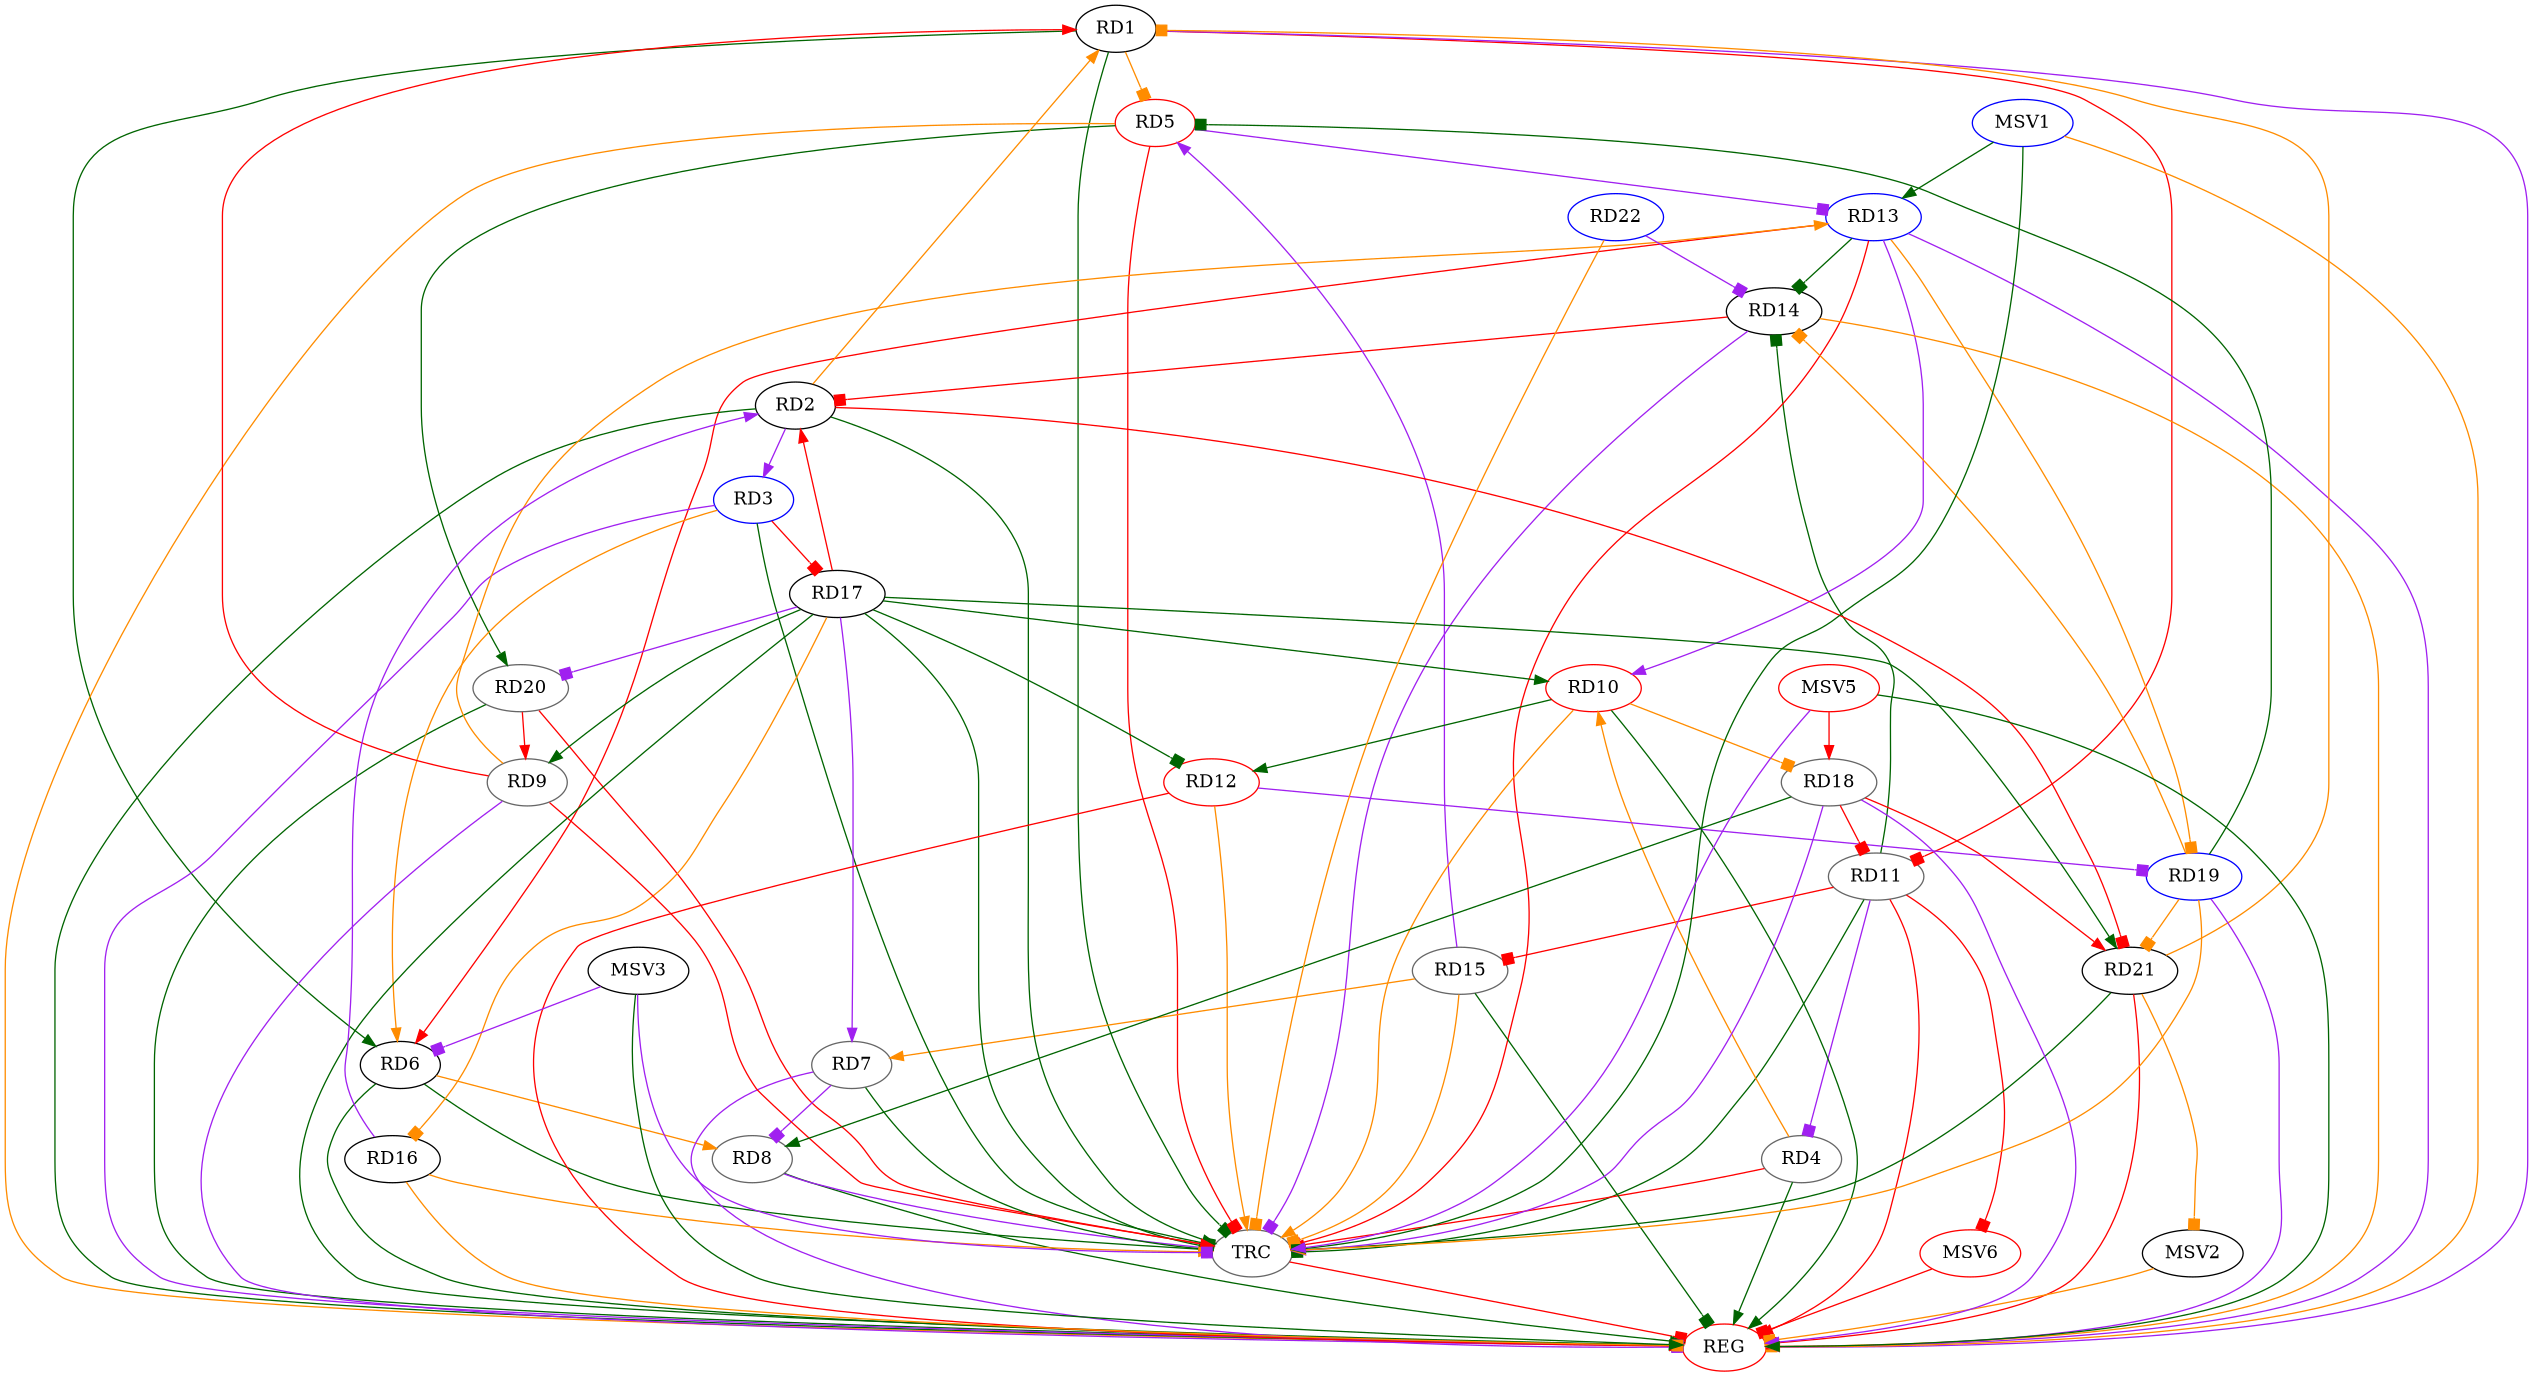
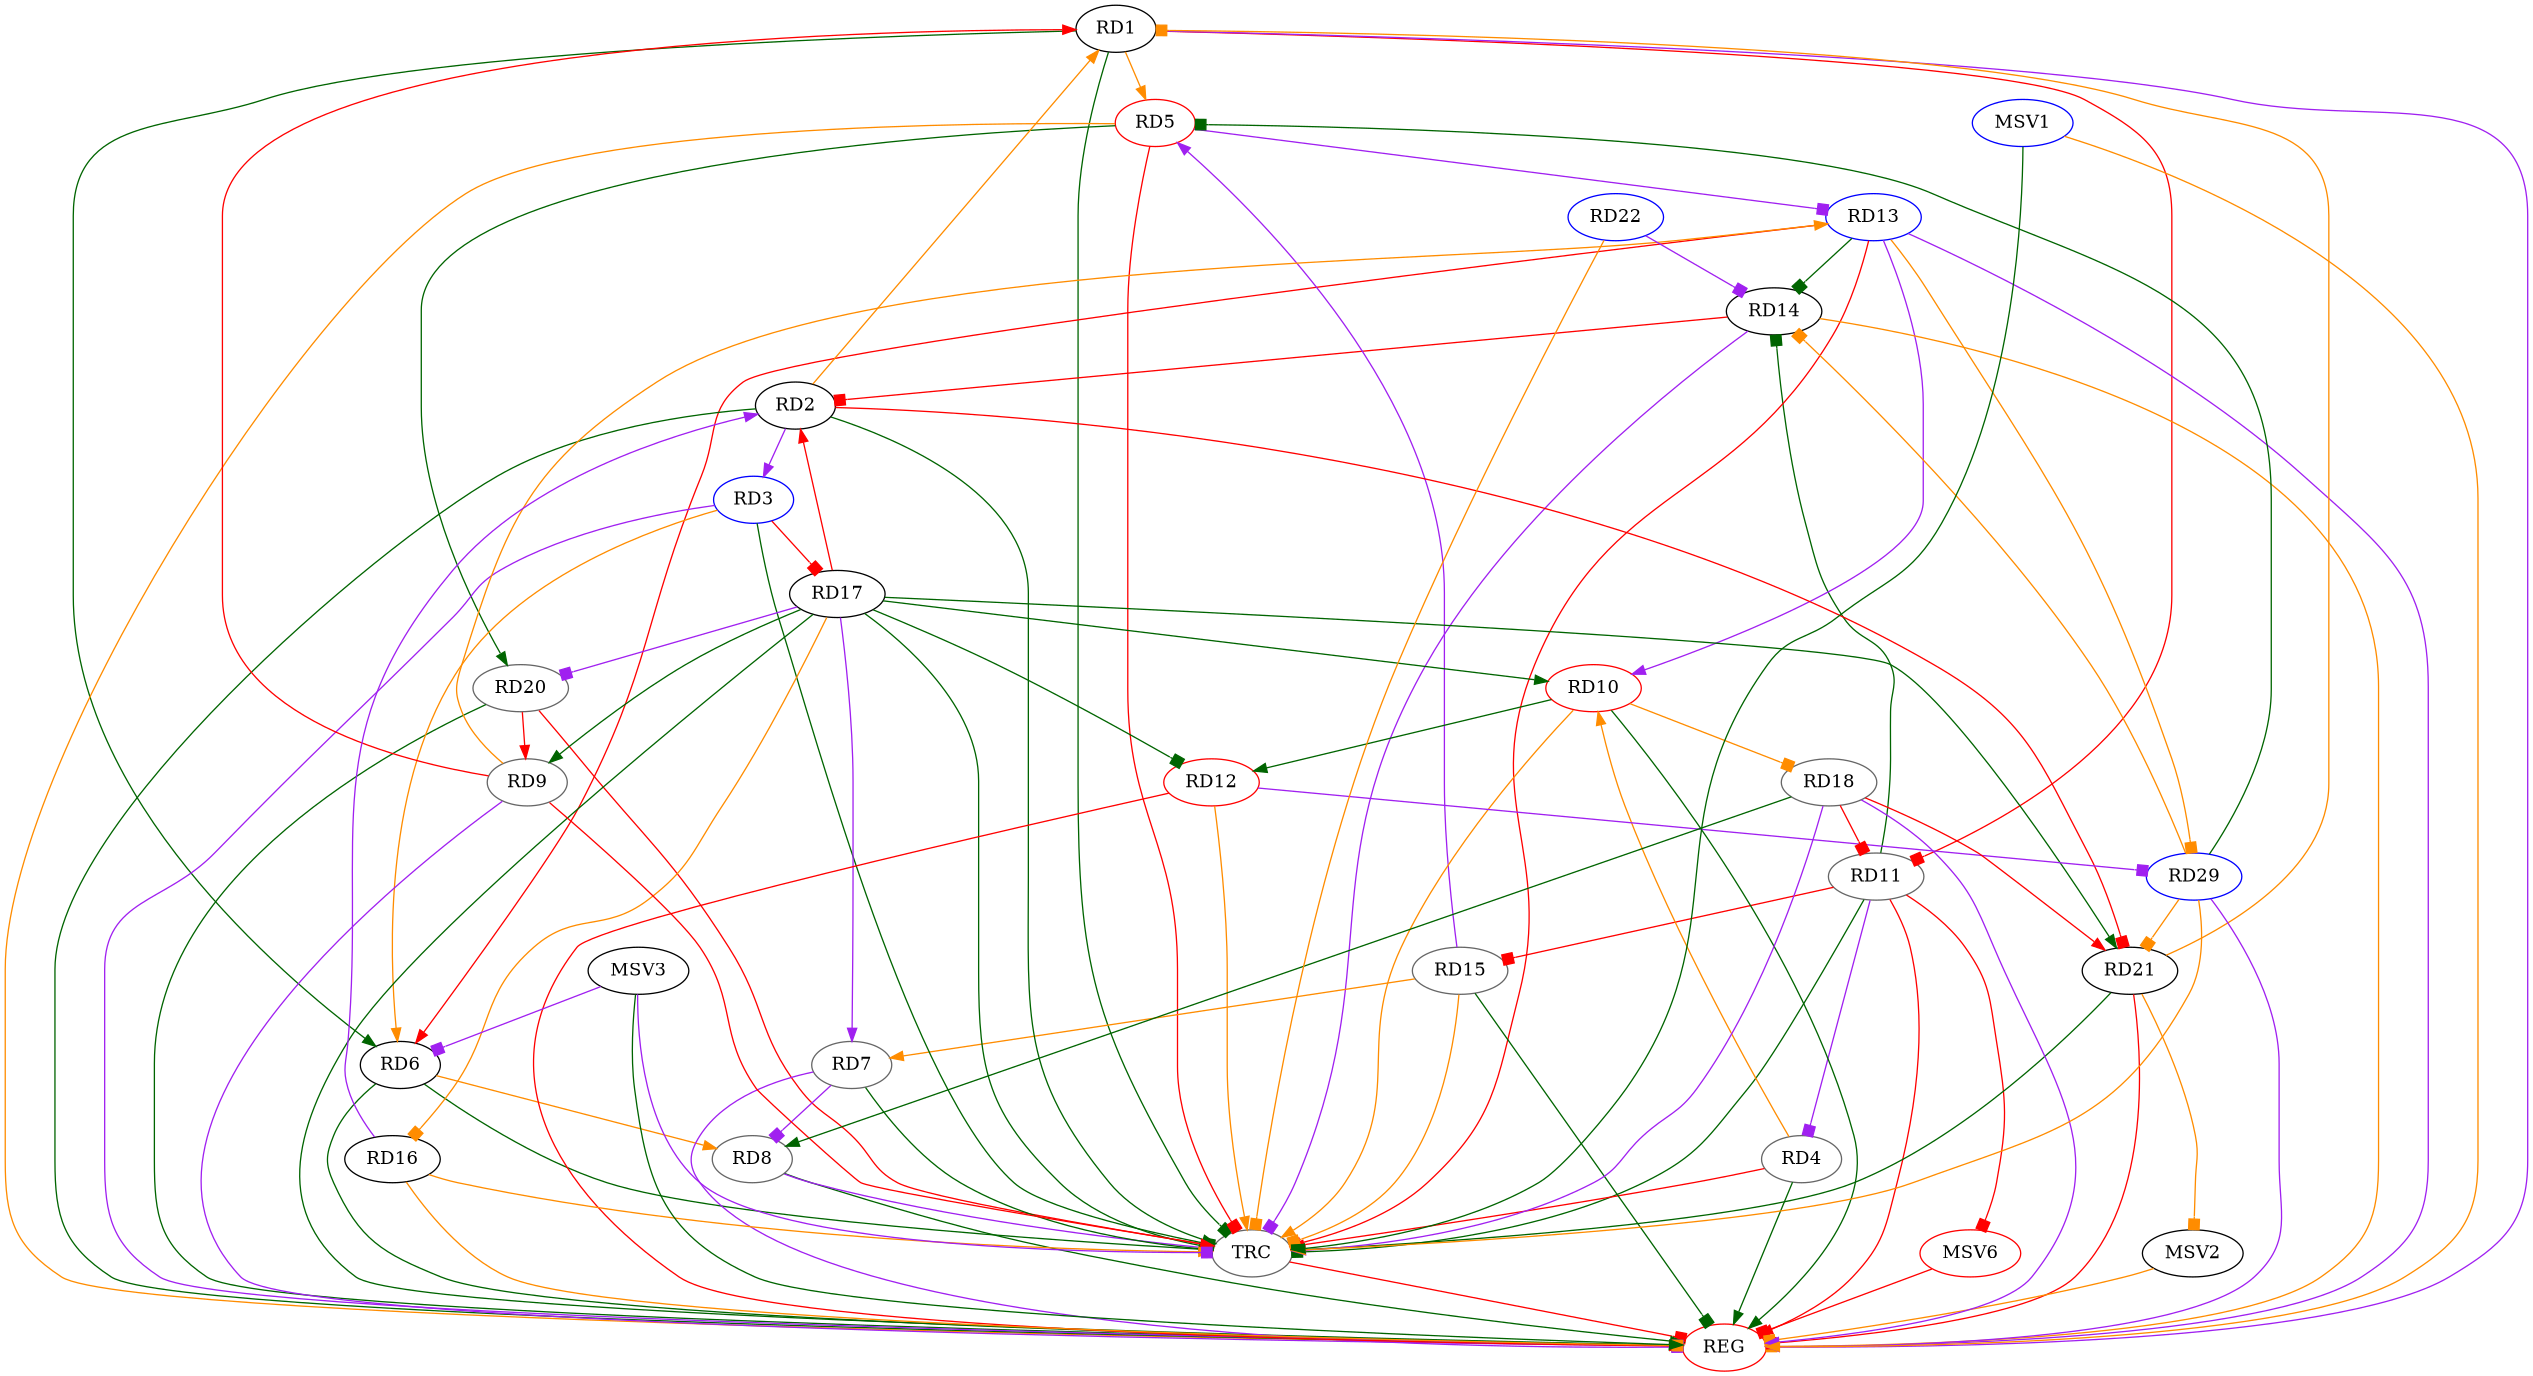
(1133, 70) -> (1133, 70)
(1954, 167) -> none
(1829, 688) -> none
(2194, 877) -> (2194, 877)
